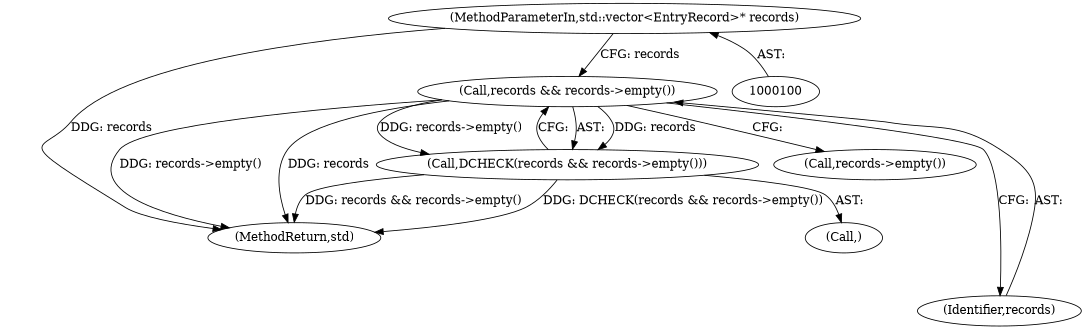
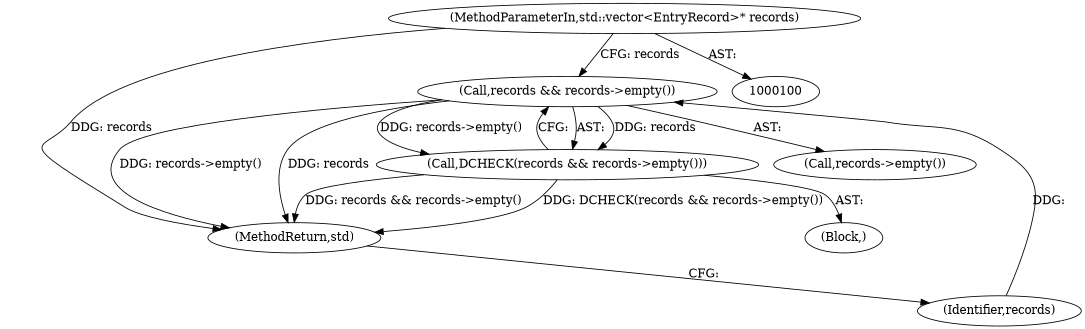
(747, 51) -> (699, 55)
(770, 128) -> (770, 128)
(895, 131) -> (644, 274)
(1051, 201) -> (1051, 201)
(844, 238) -> (844, 238)
